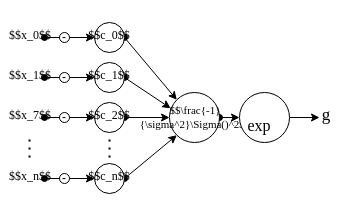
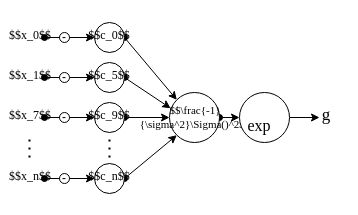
(110, 76) -> (110, 76)
(110, 116) -> (110, 116)
